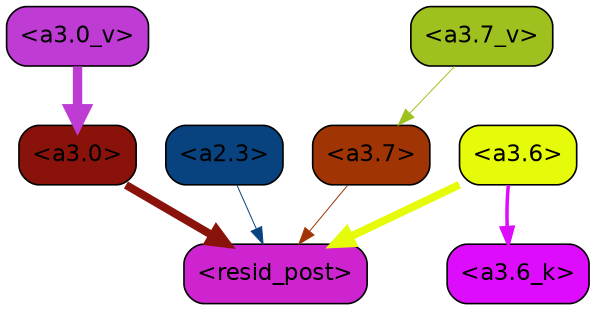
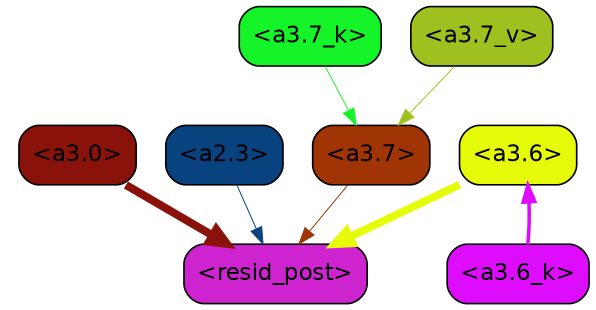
(78, 36) -> none
none -> (310, 36)
(507, 206) -> (529, 223)
